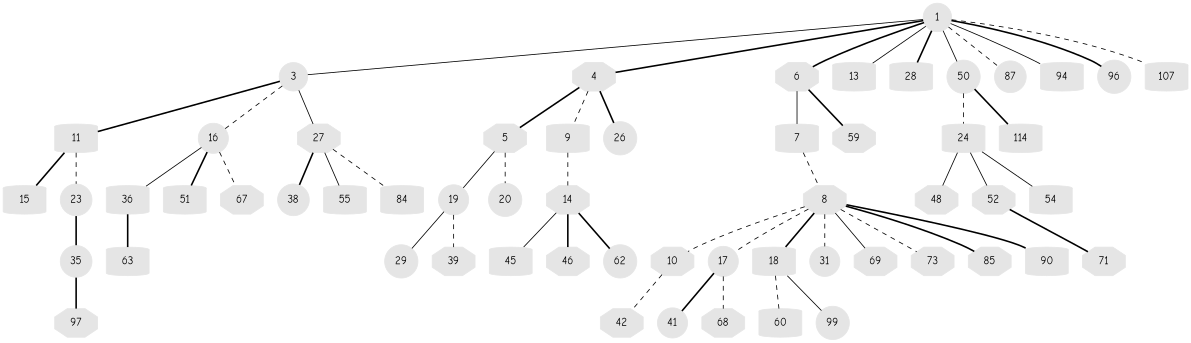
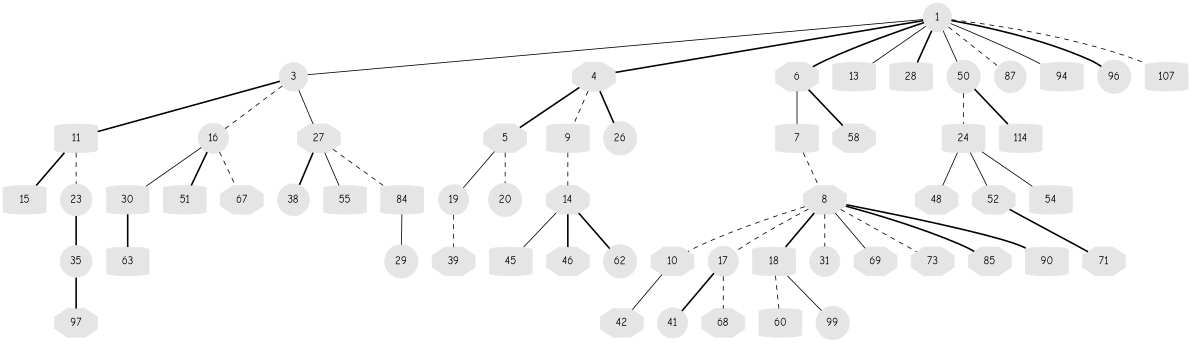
(854, 138) -> (854, 138)
(128, 200) -> (128, 200)
(428, 230) -> (402, 229)
(647, 292) -> (647, 292)
